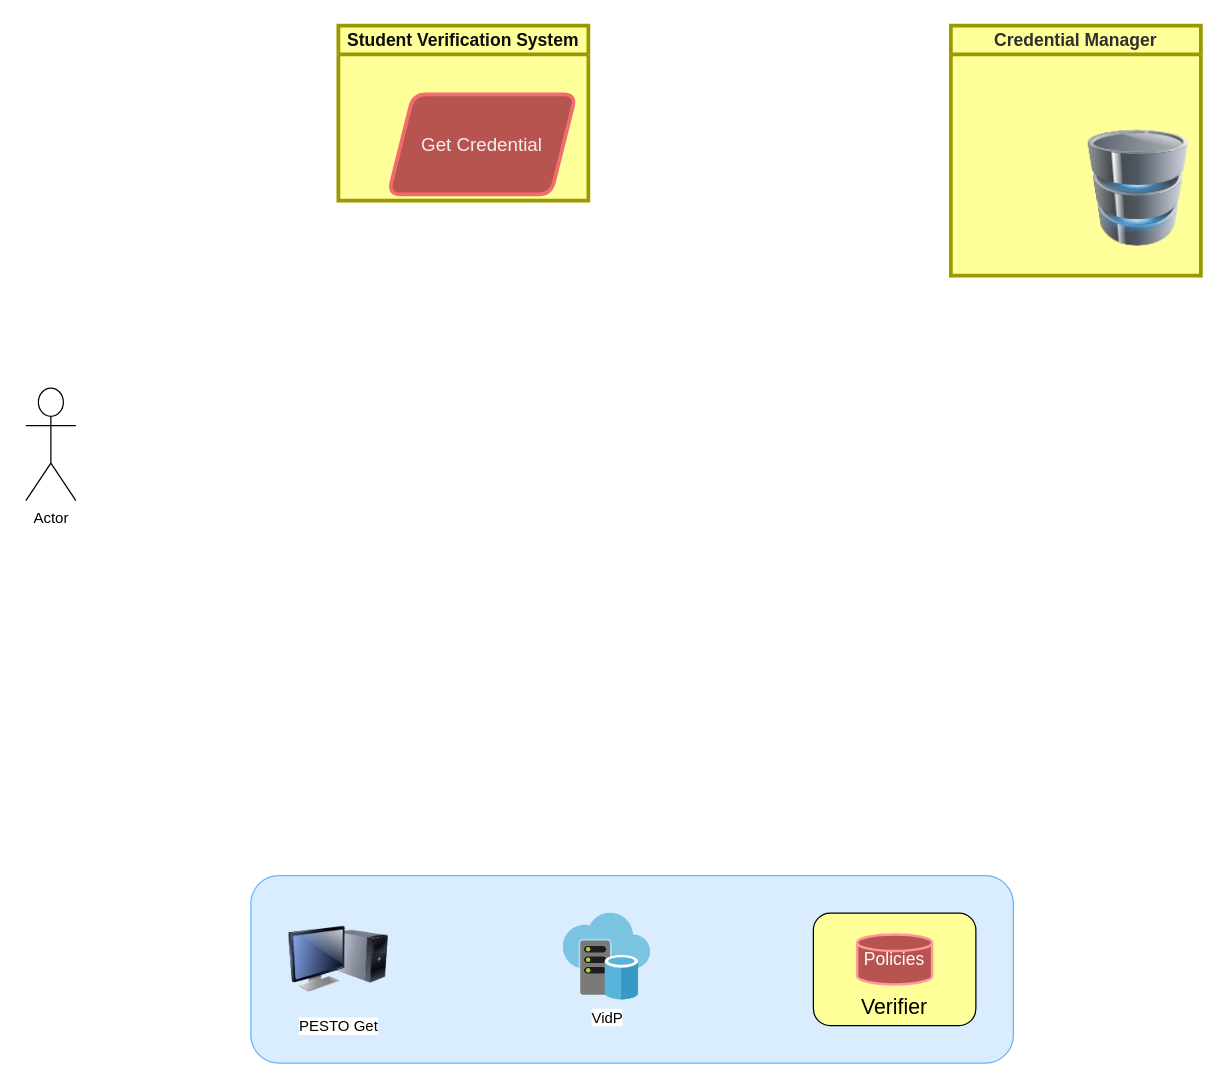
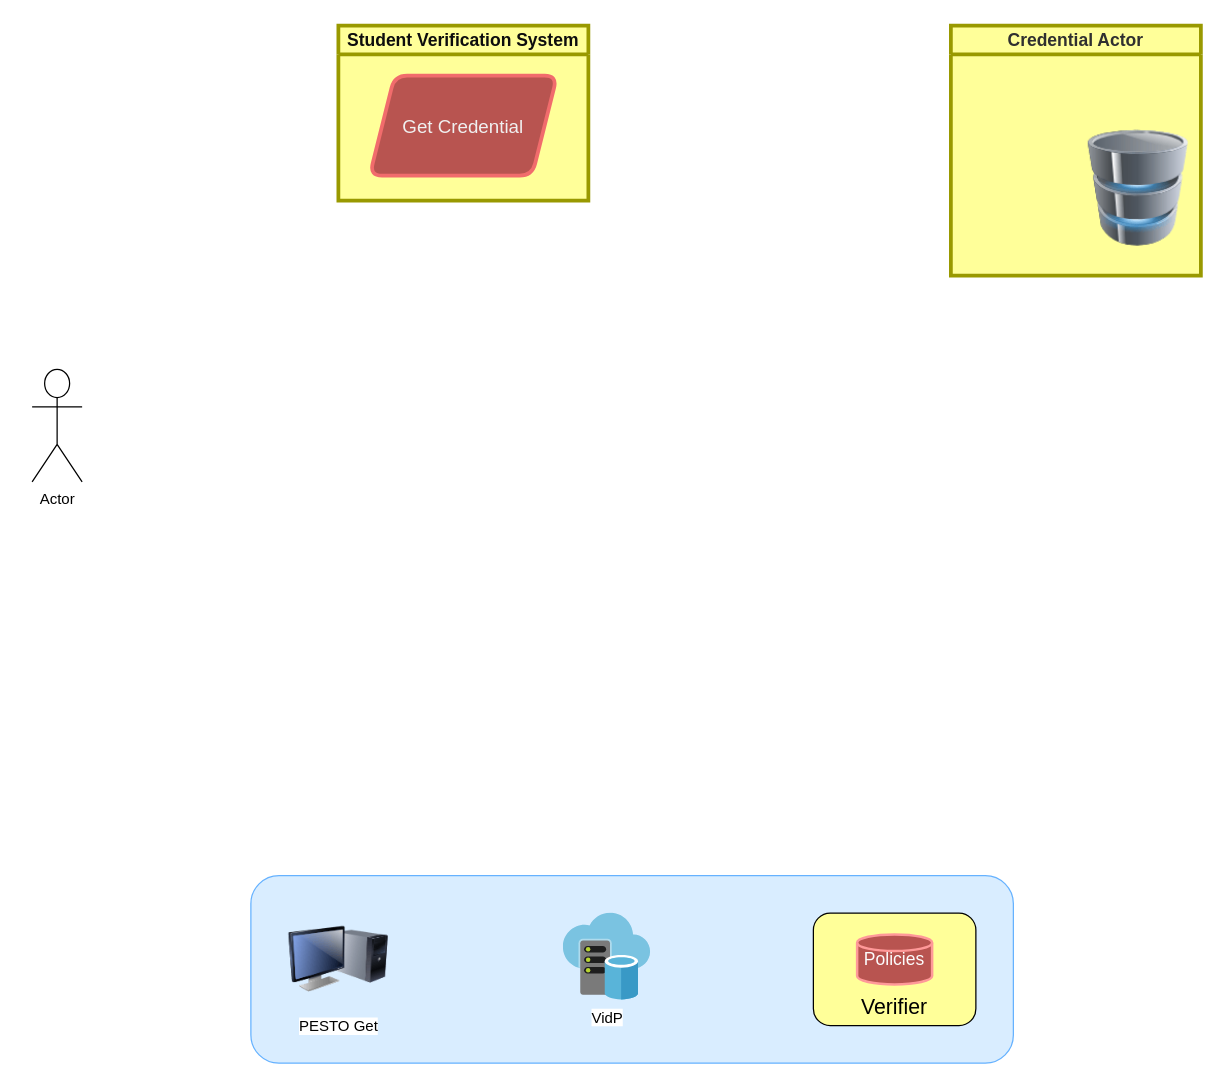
(1076, 41) -> (1076, 41)
(482, 144) -> (463, 126)
(51, 444) -> (57, 426)
